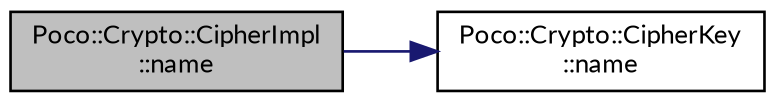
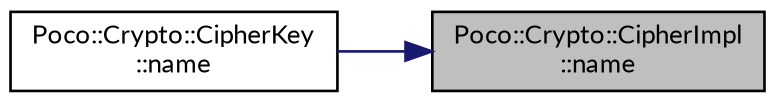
(377, 51) -> (371, 51)
